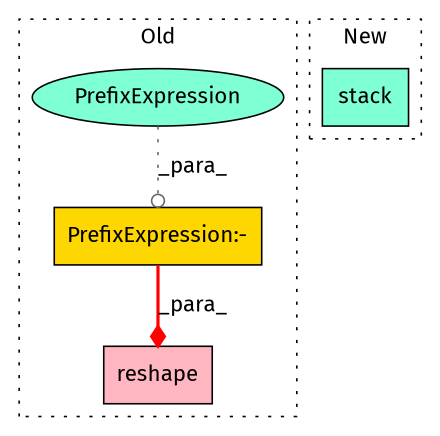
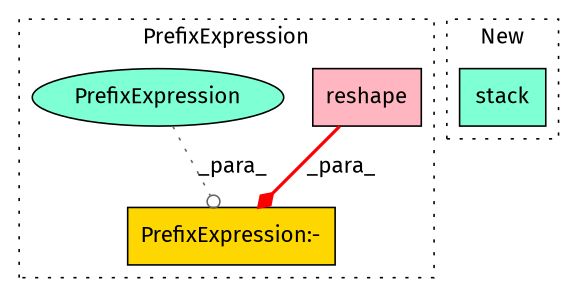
(158, 38) -> (227, 38)
(158, 296) -> (306, 160)
